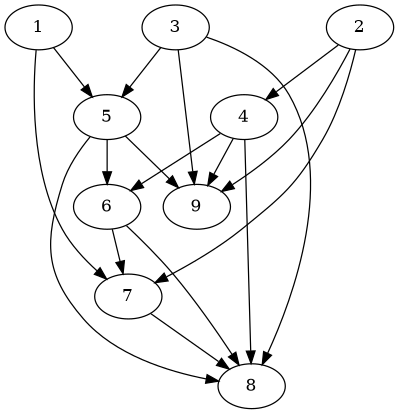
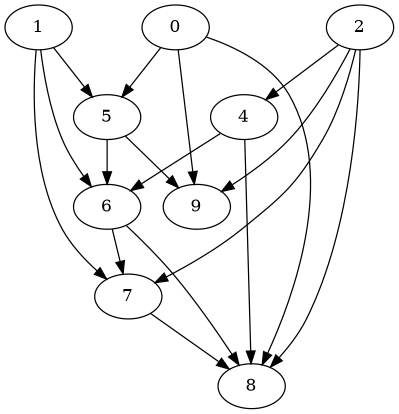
(176, 27) -> (176, 27)
none -> (54, 116)
(224, 156) -> none
(66, 294) -> (342, 211)
